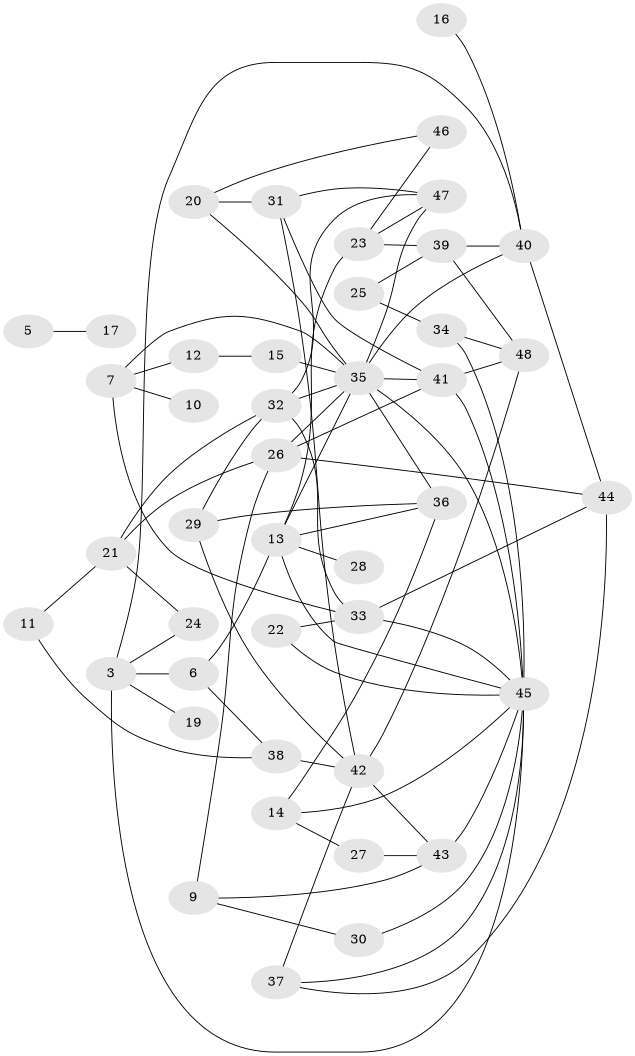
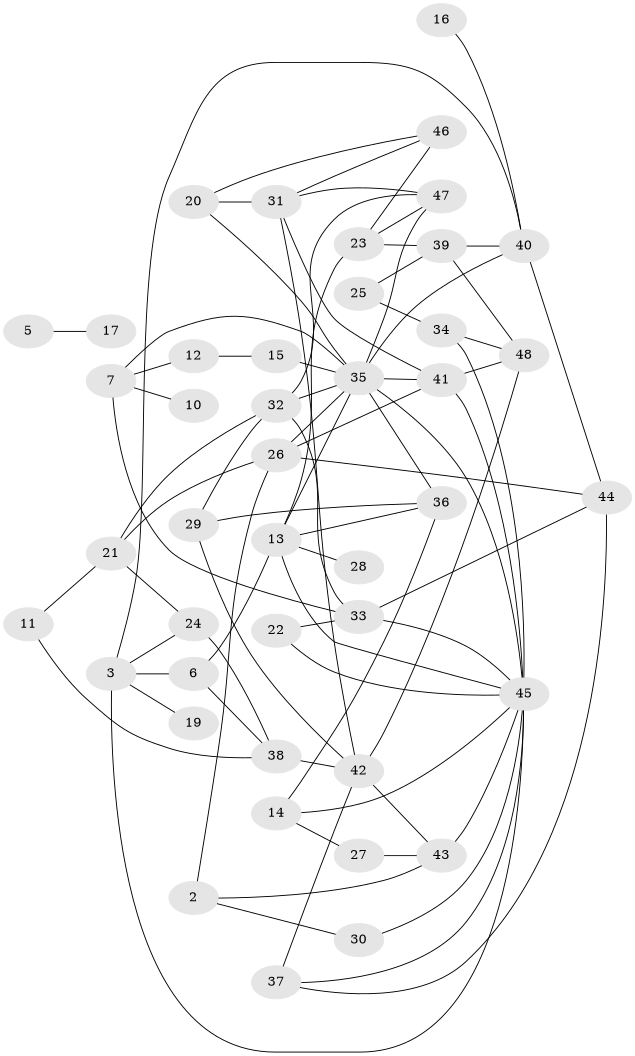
none -> (358, 166)
none -> (242, 687)
(194, 898) -> (194, 898)
